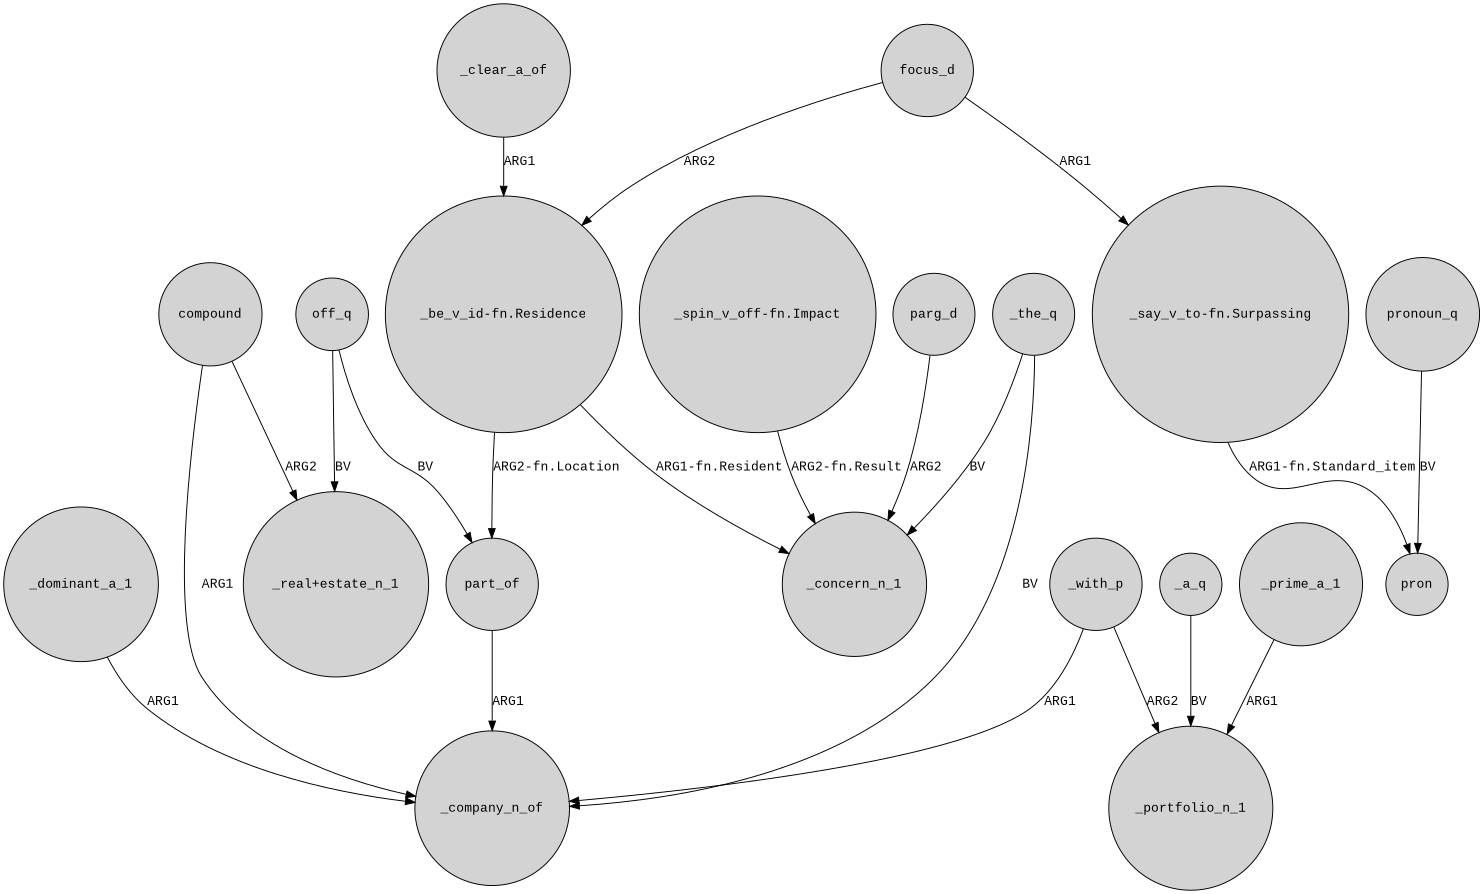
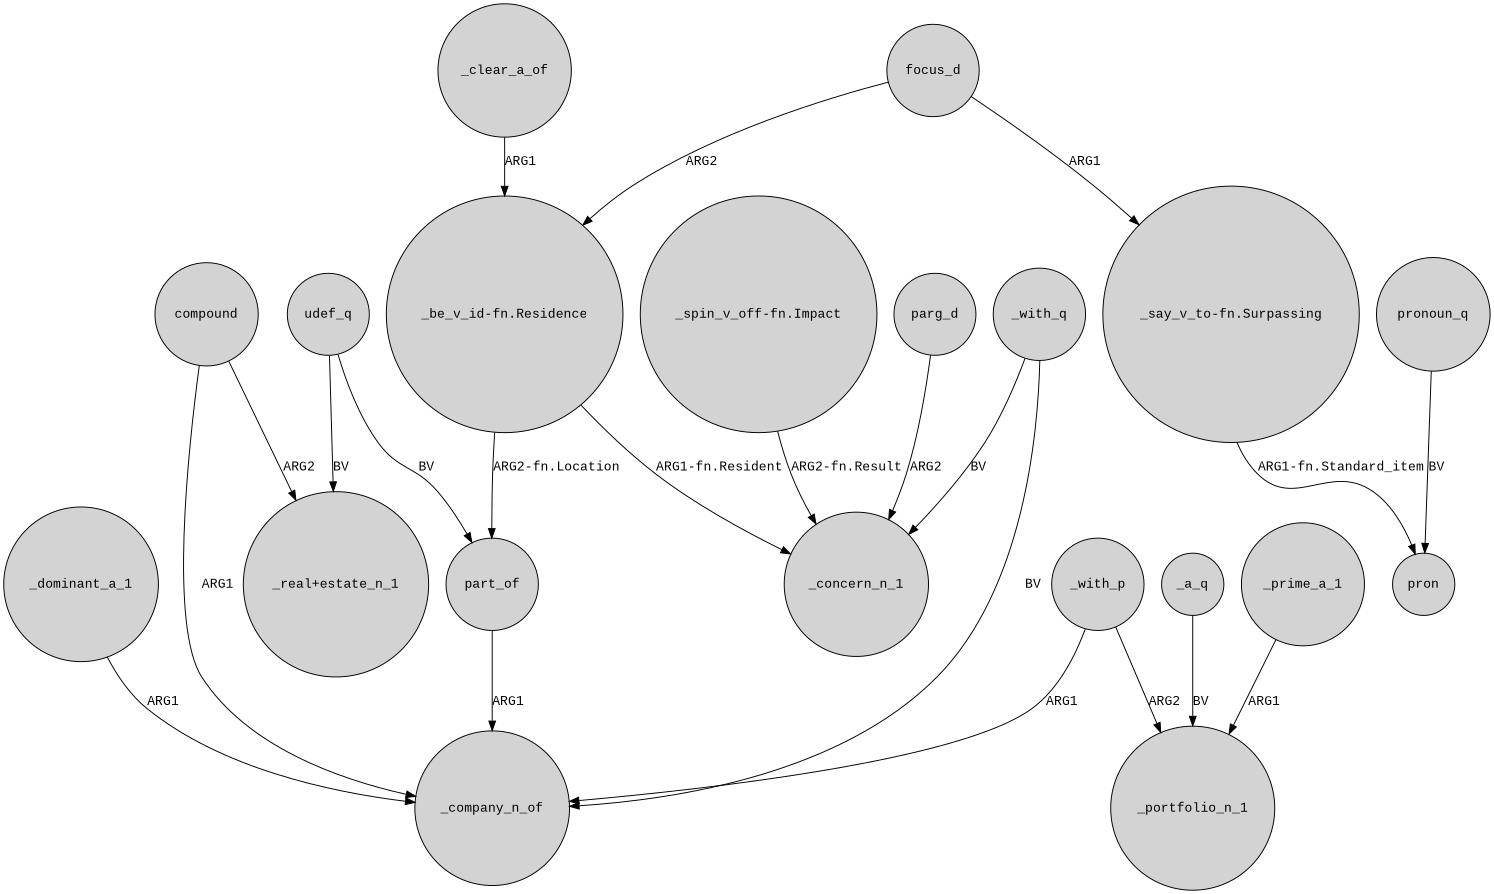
(332, 314) -> (328, 314)
(1034, 314) -> (1039, 314)
